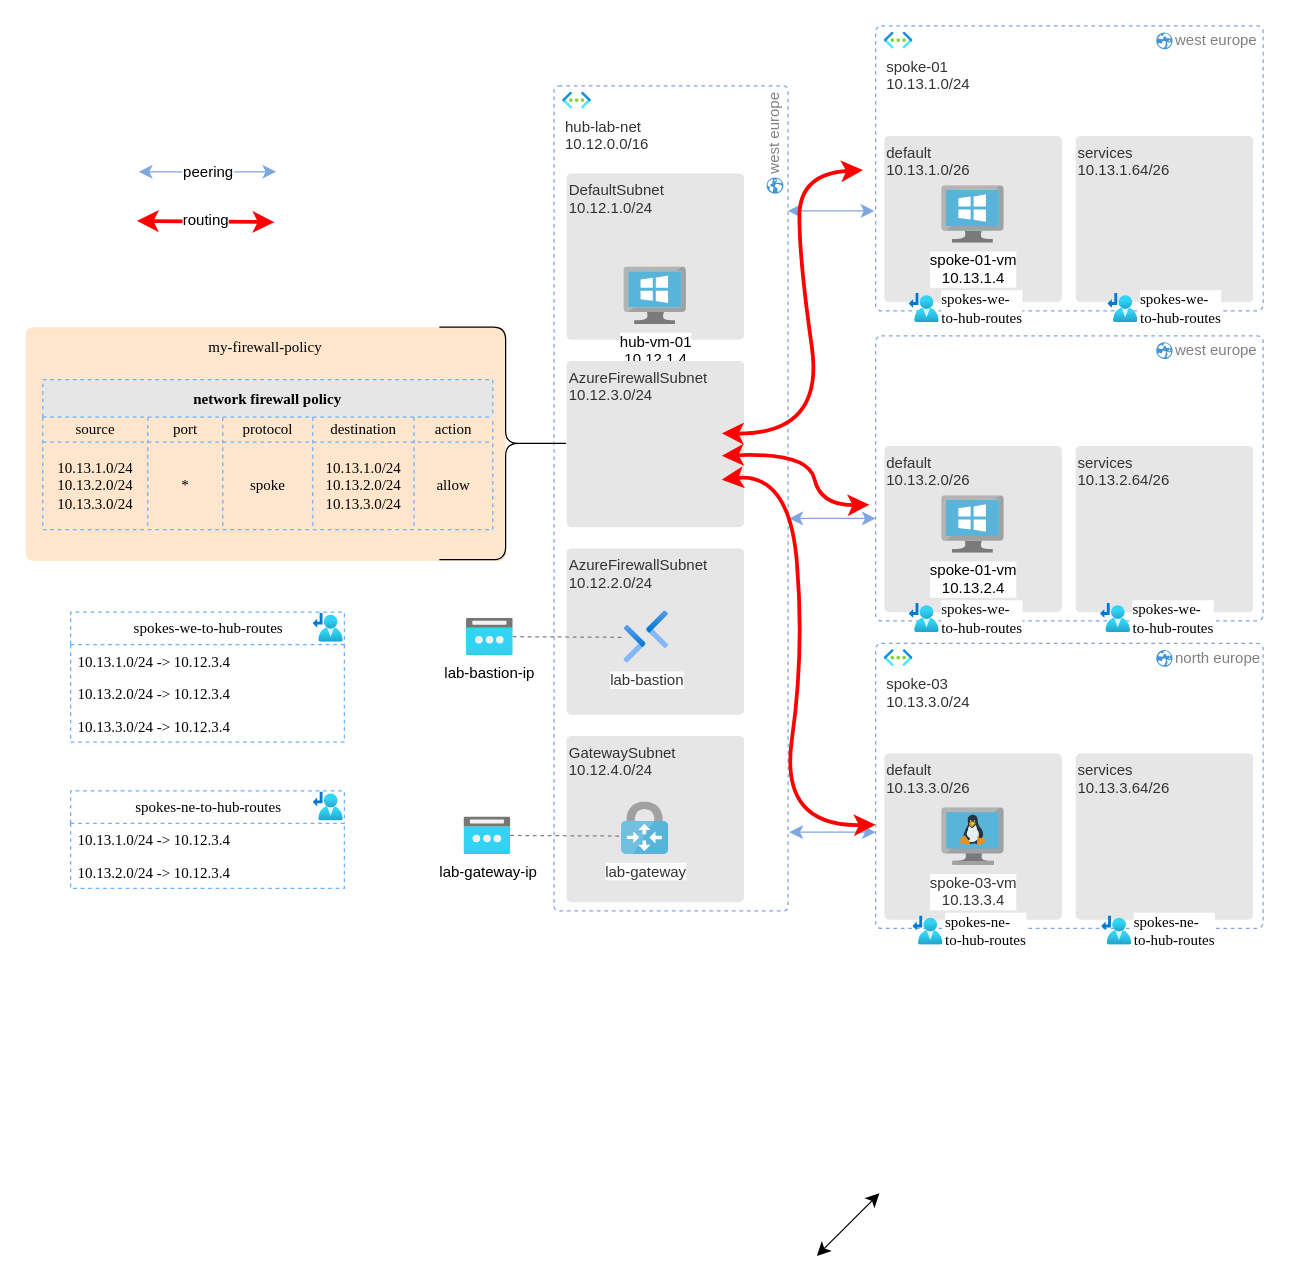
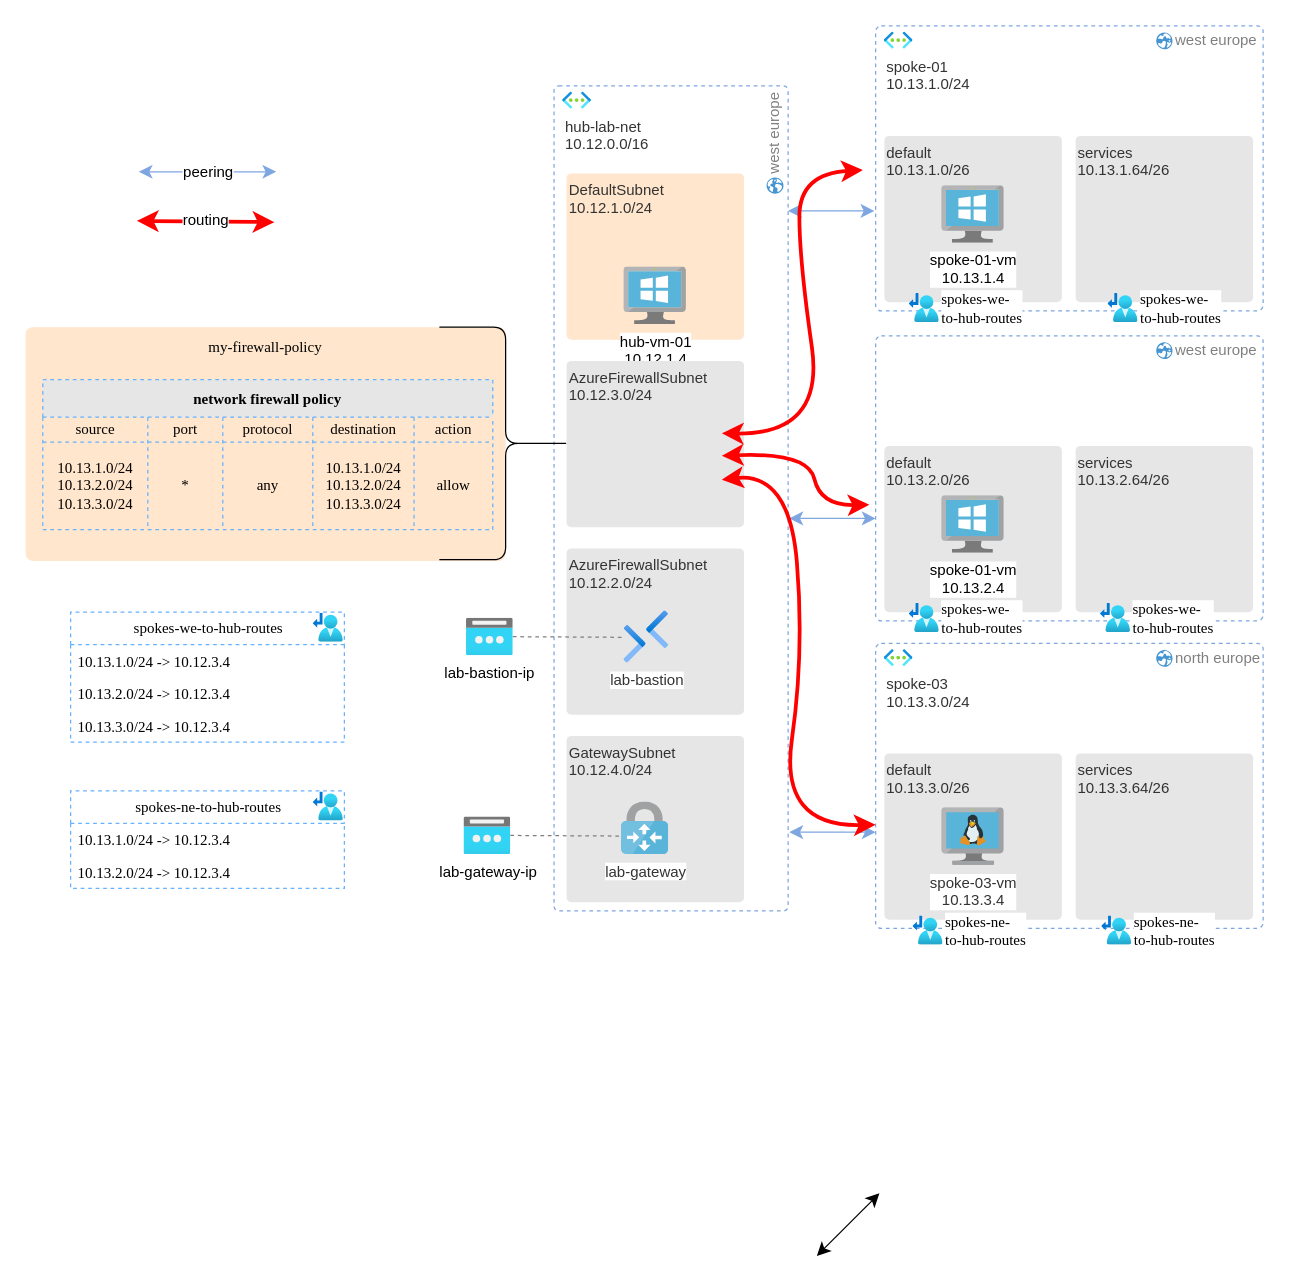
(655, 256) -> (655, 256)
(268, 486) -> (268, 486)
